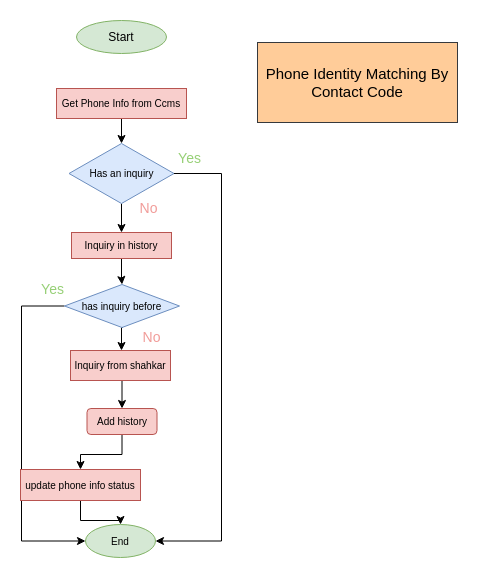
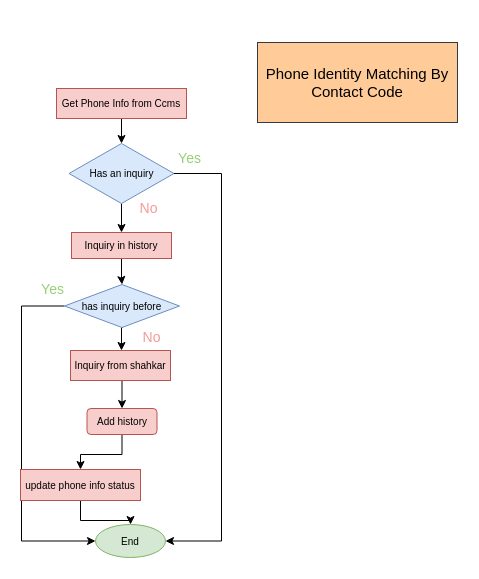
(122, 37) -> none
(121, 541) -> (131, 541)
